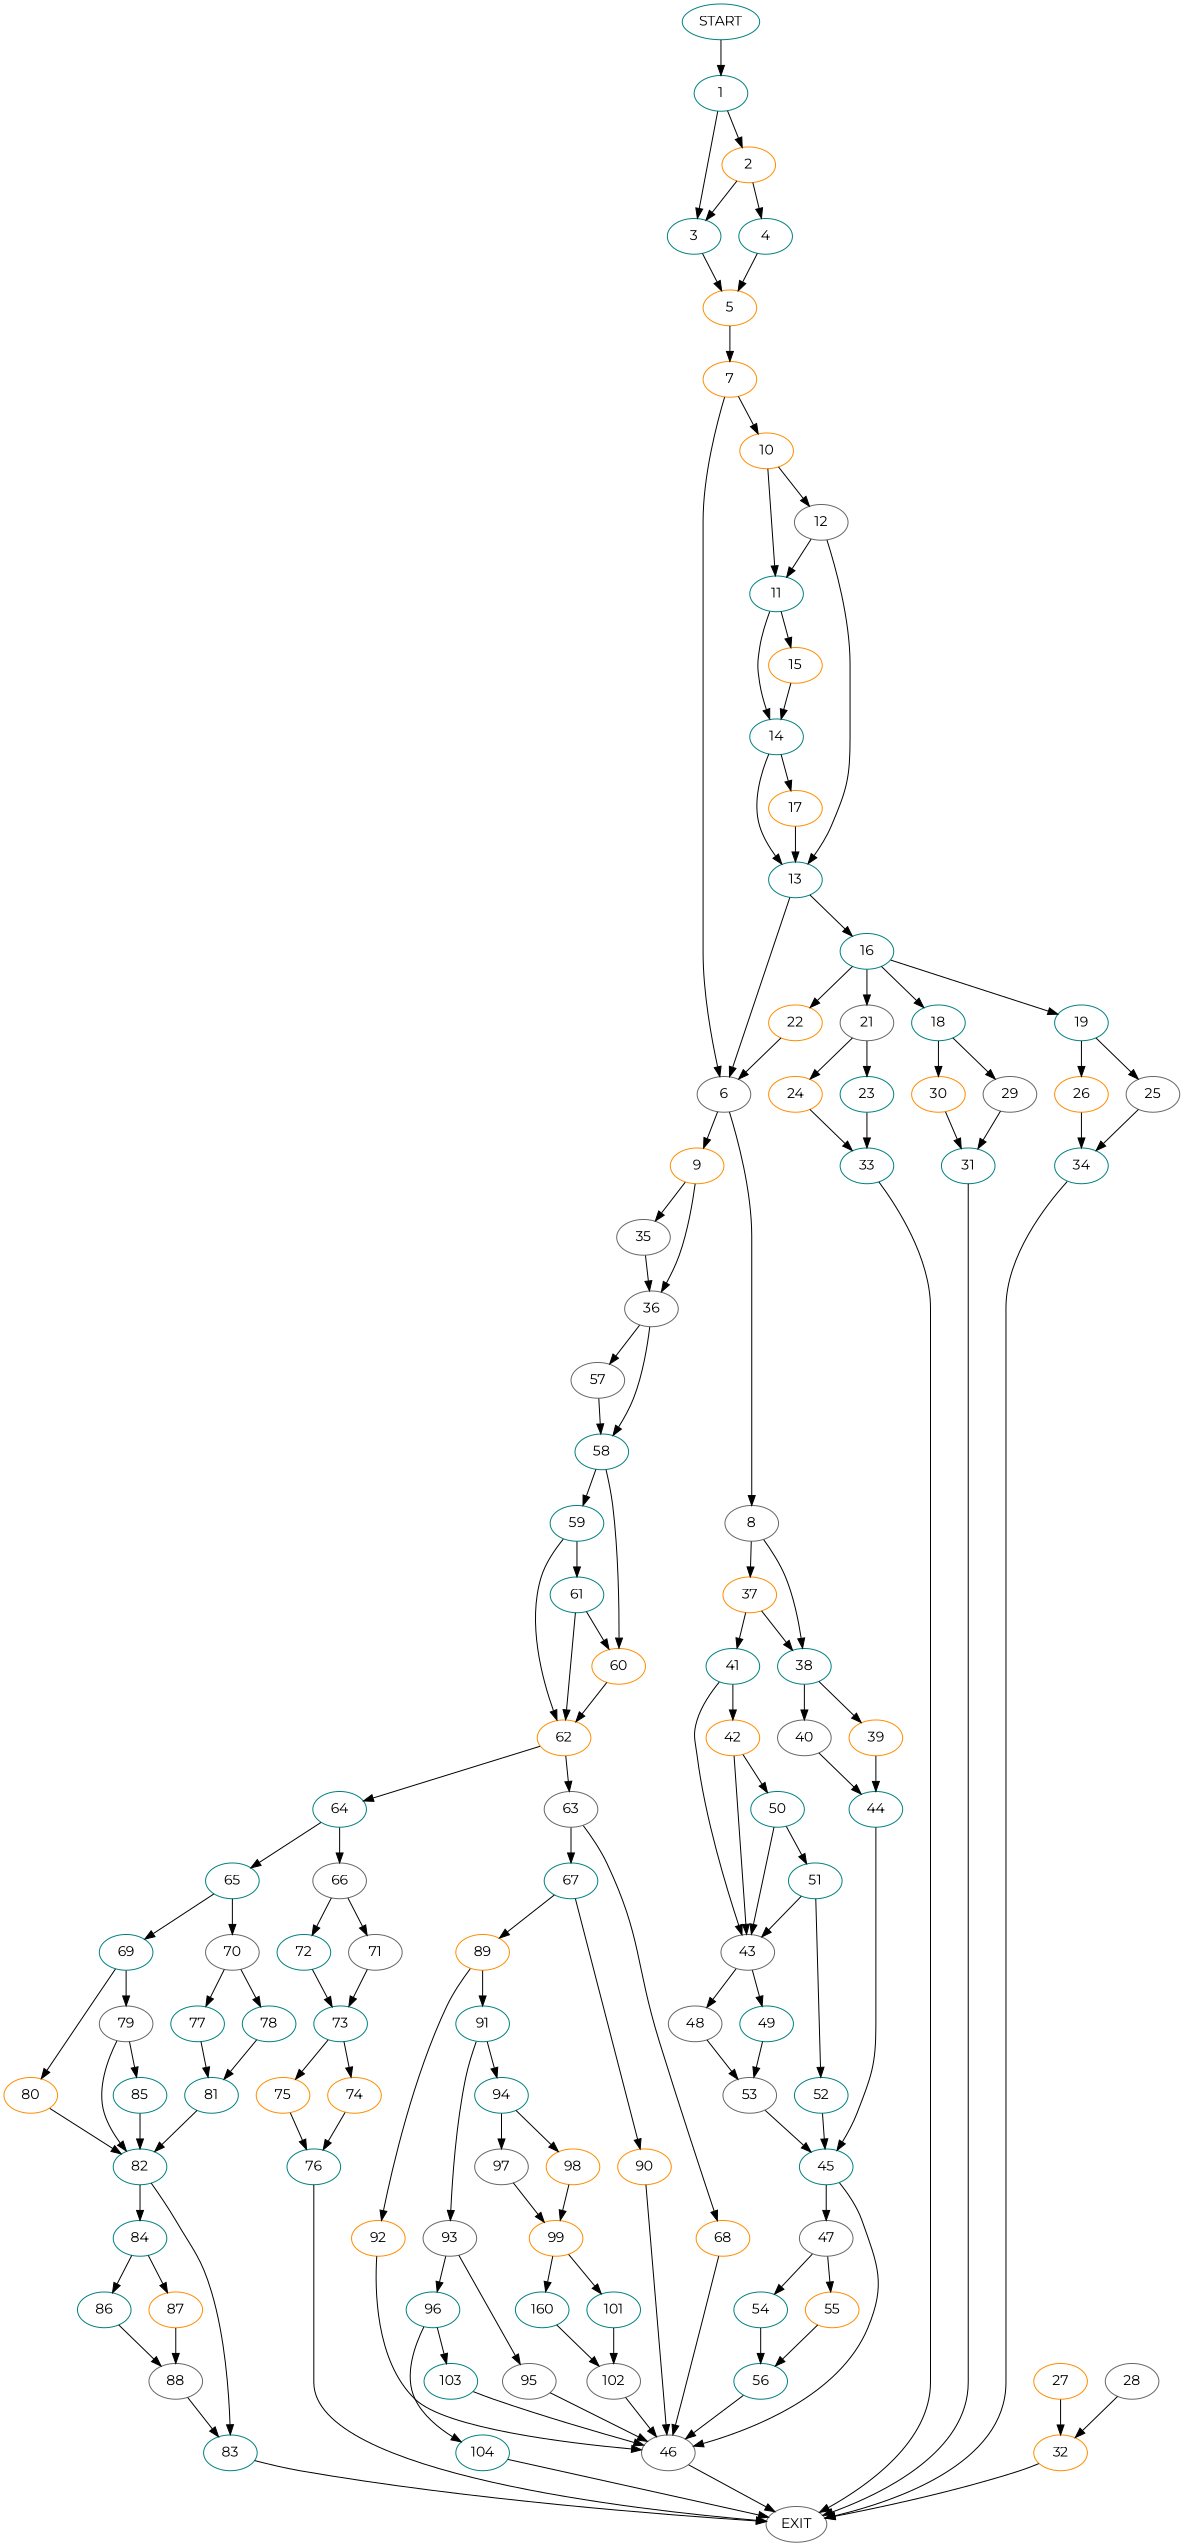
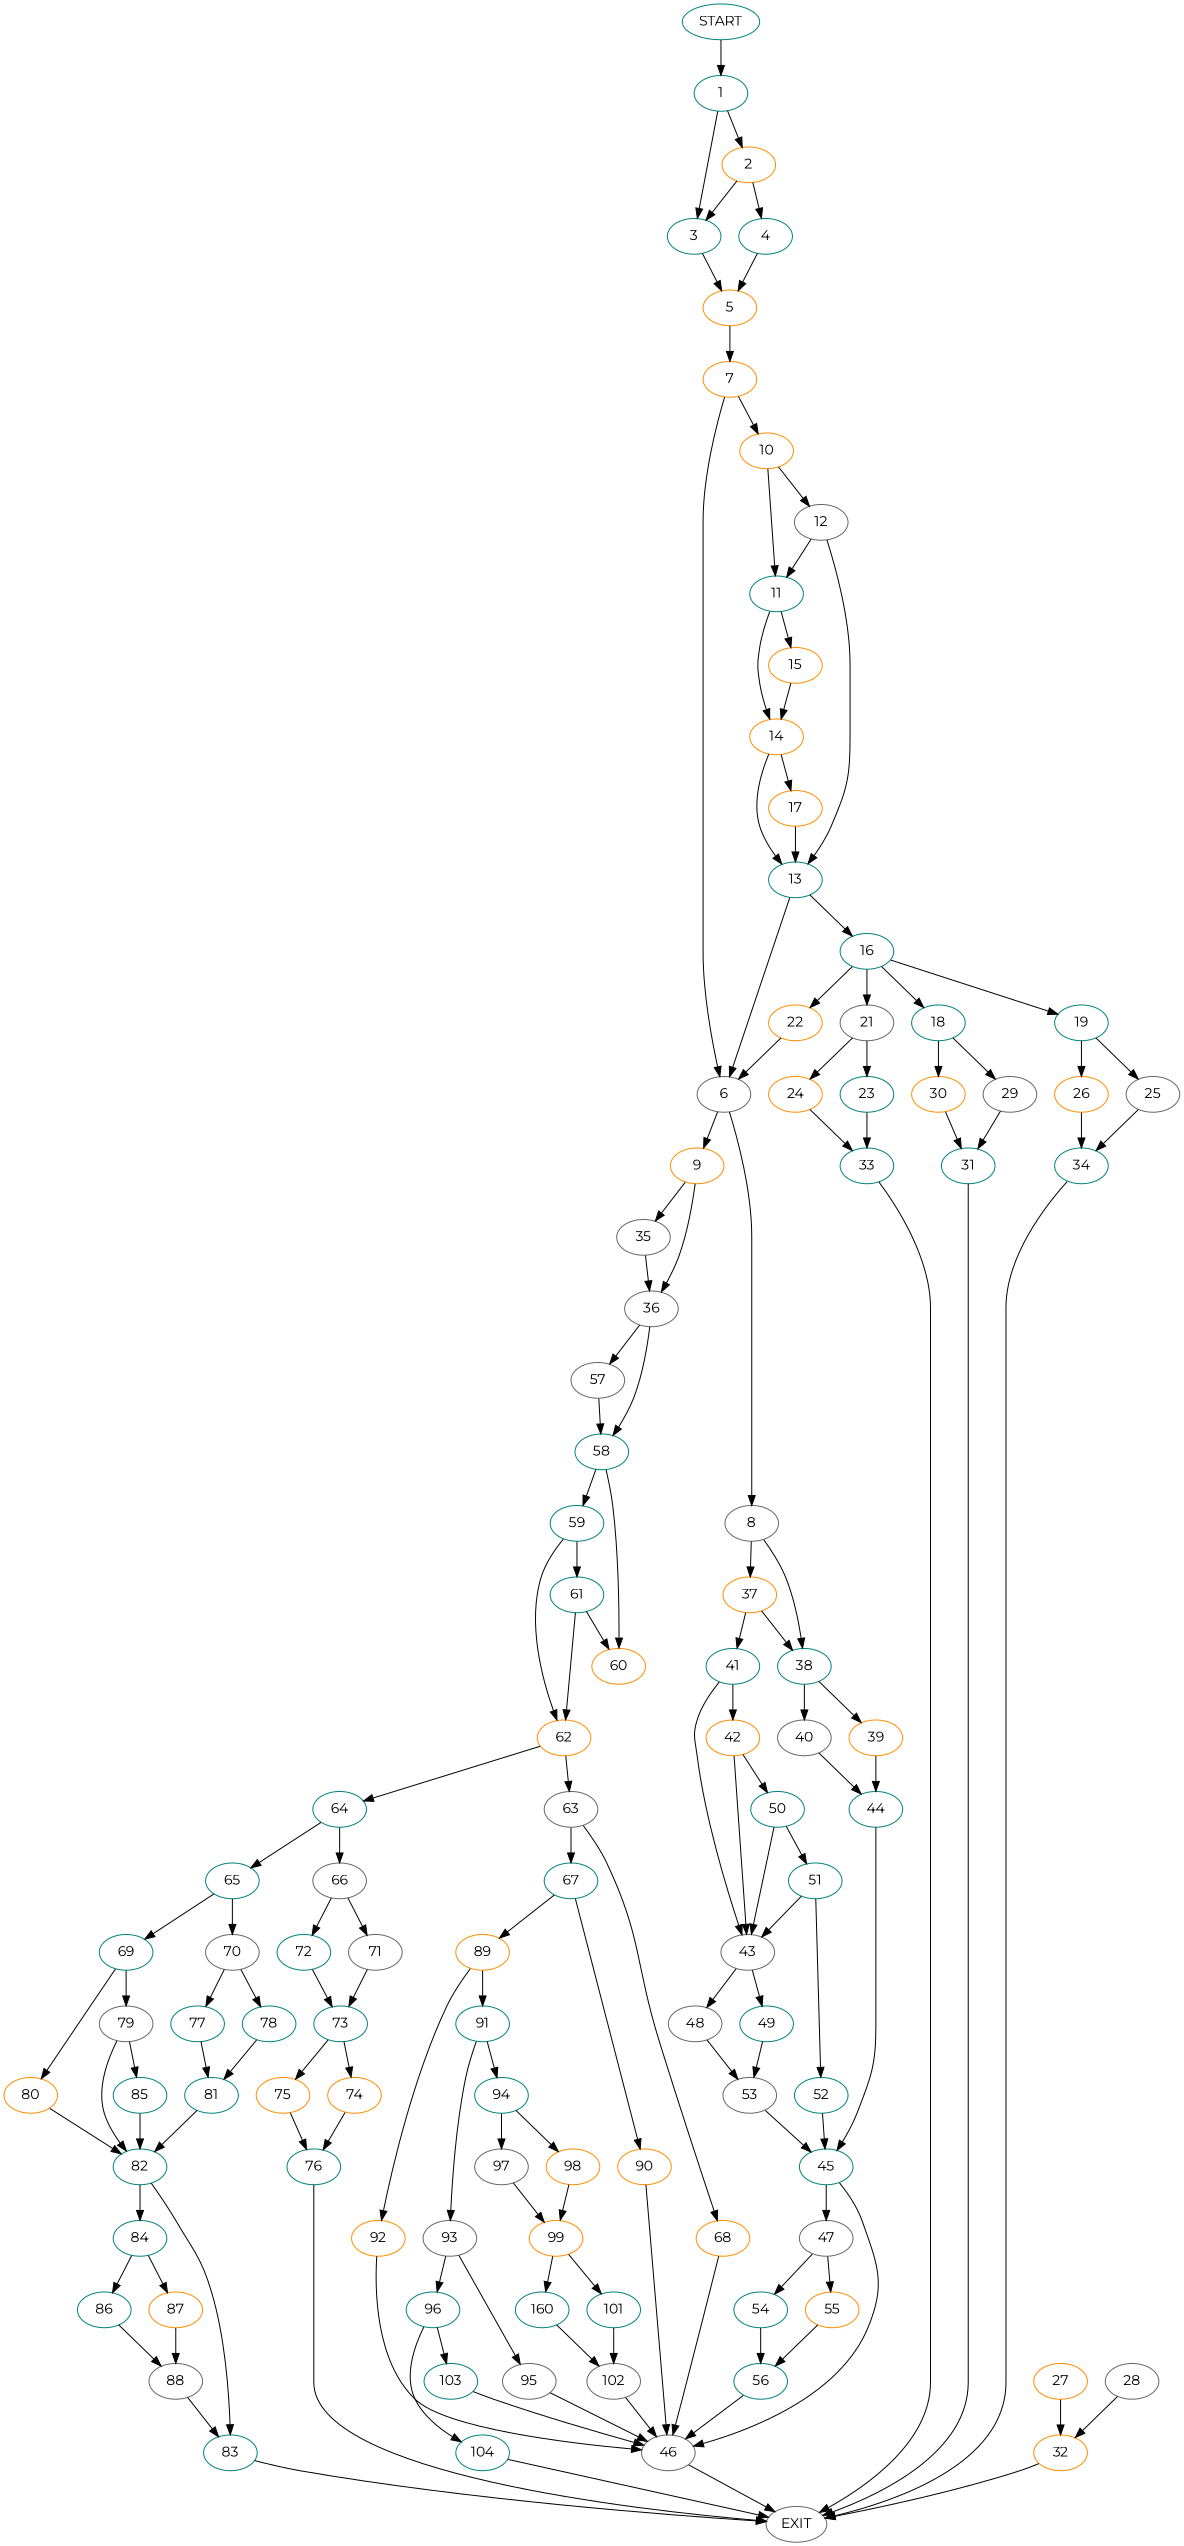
(777, 737) -> (777, 737)
(594, 1698) -> none
